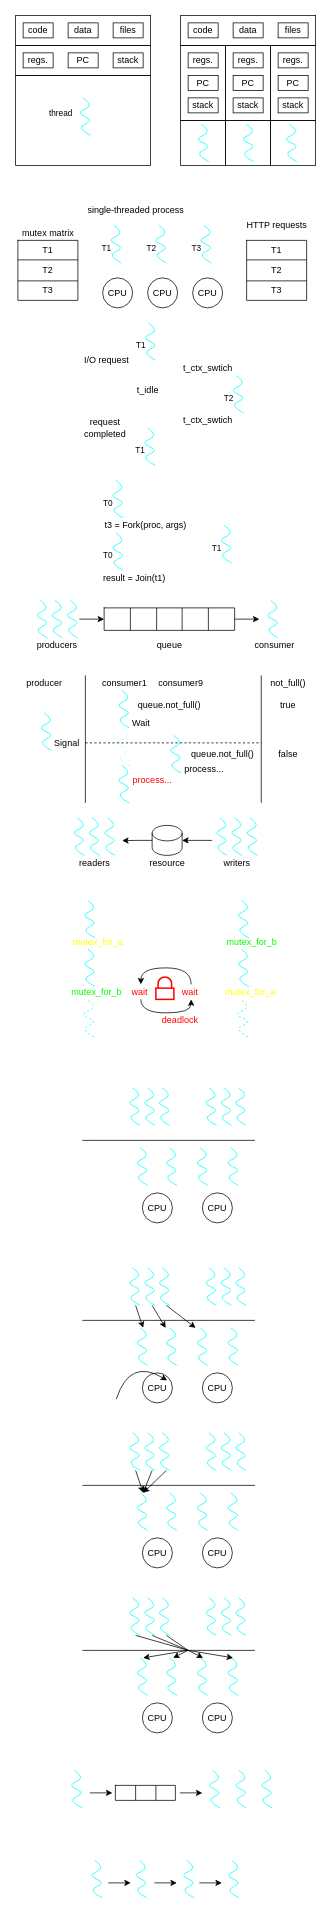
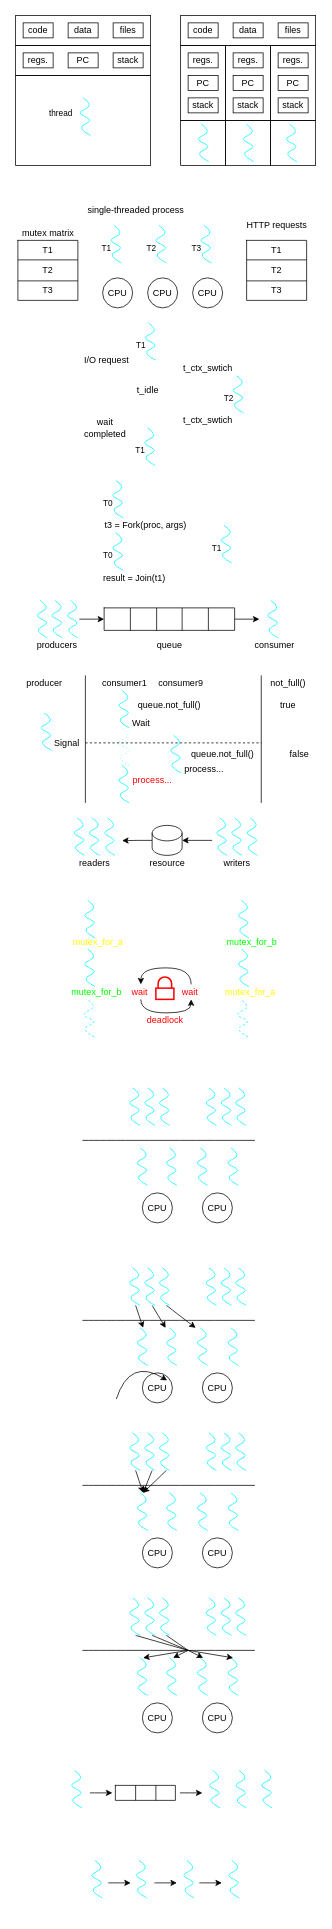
(105, 428) -> (105, 428)
(288, 754) -> (299, 754)
(180, 1020) -> (165, 1020)
